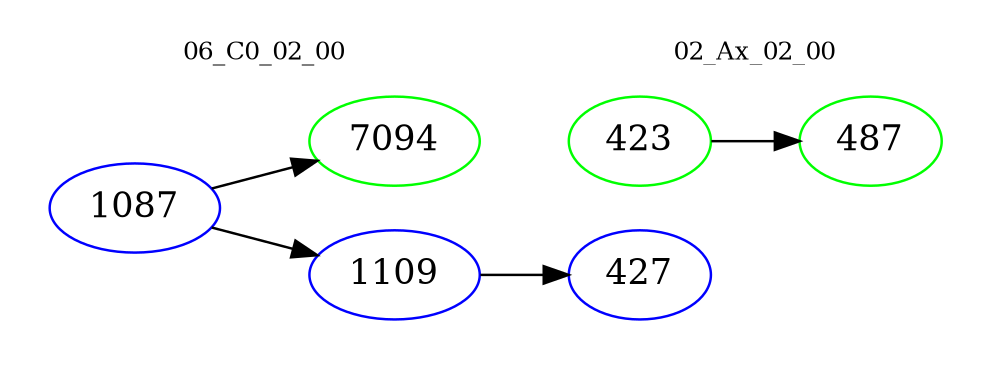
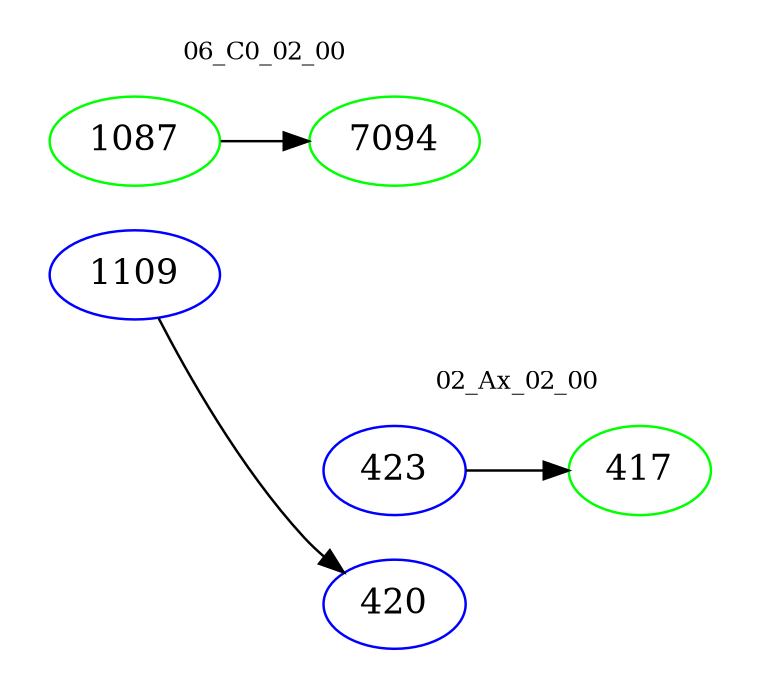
(640, 141) -> (395, 471)
(871, 141) -> (640, 471)
(135, 208) -> (135, 141)
(252, 238) -> none
(640, 275) -> (395, 604)
